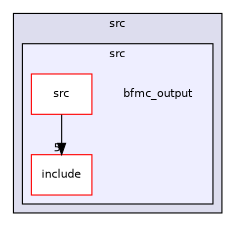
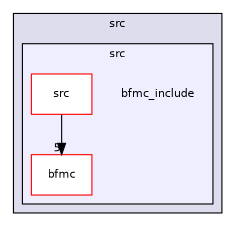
(158, 94) -> (158, 94)
(62, 175) -> (62, 175)
